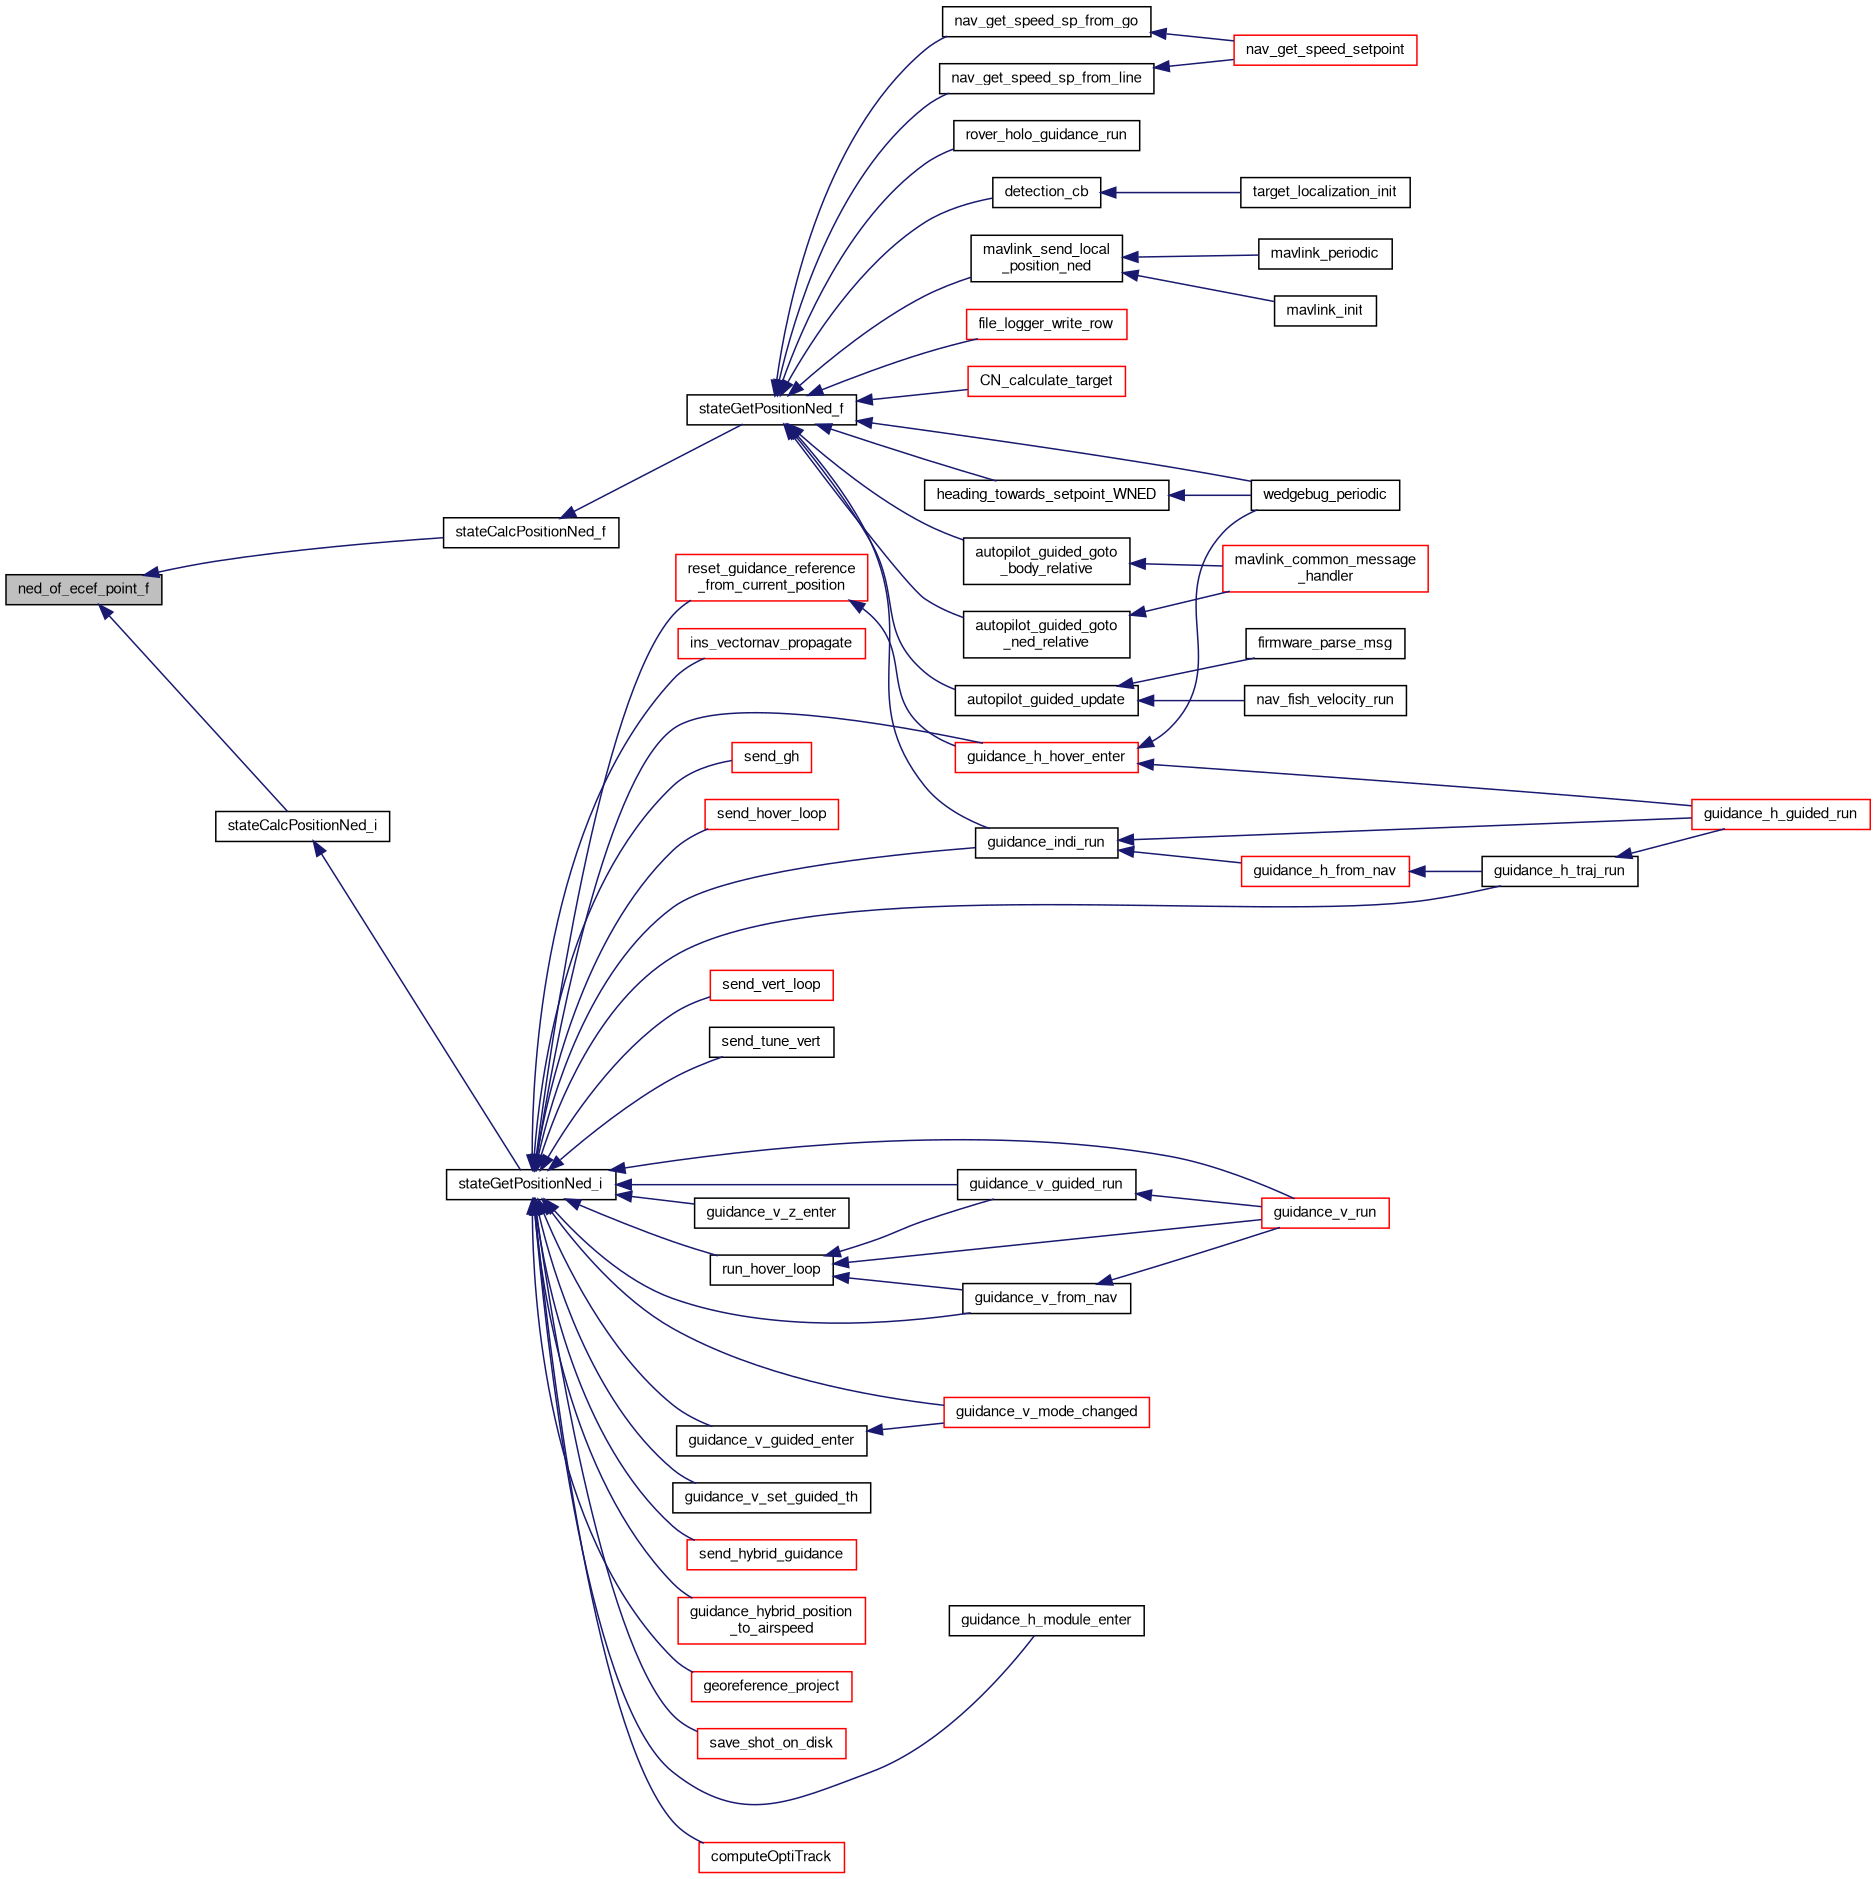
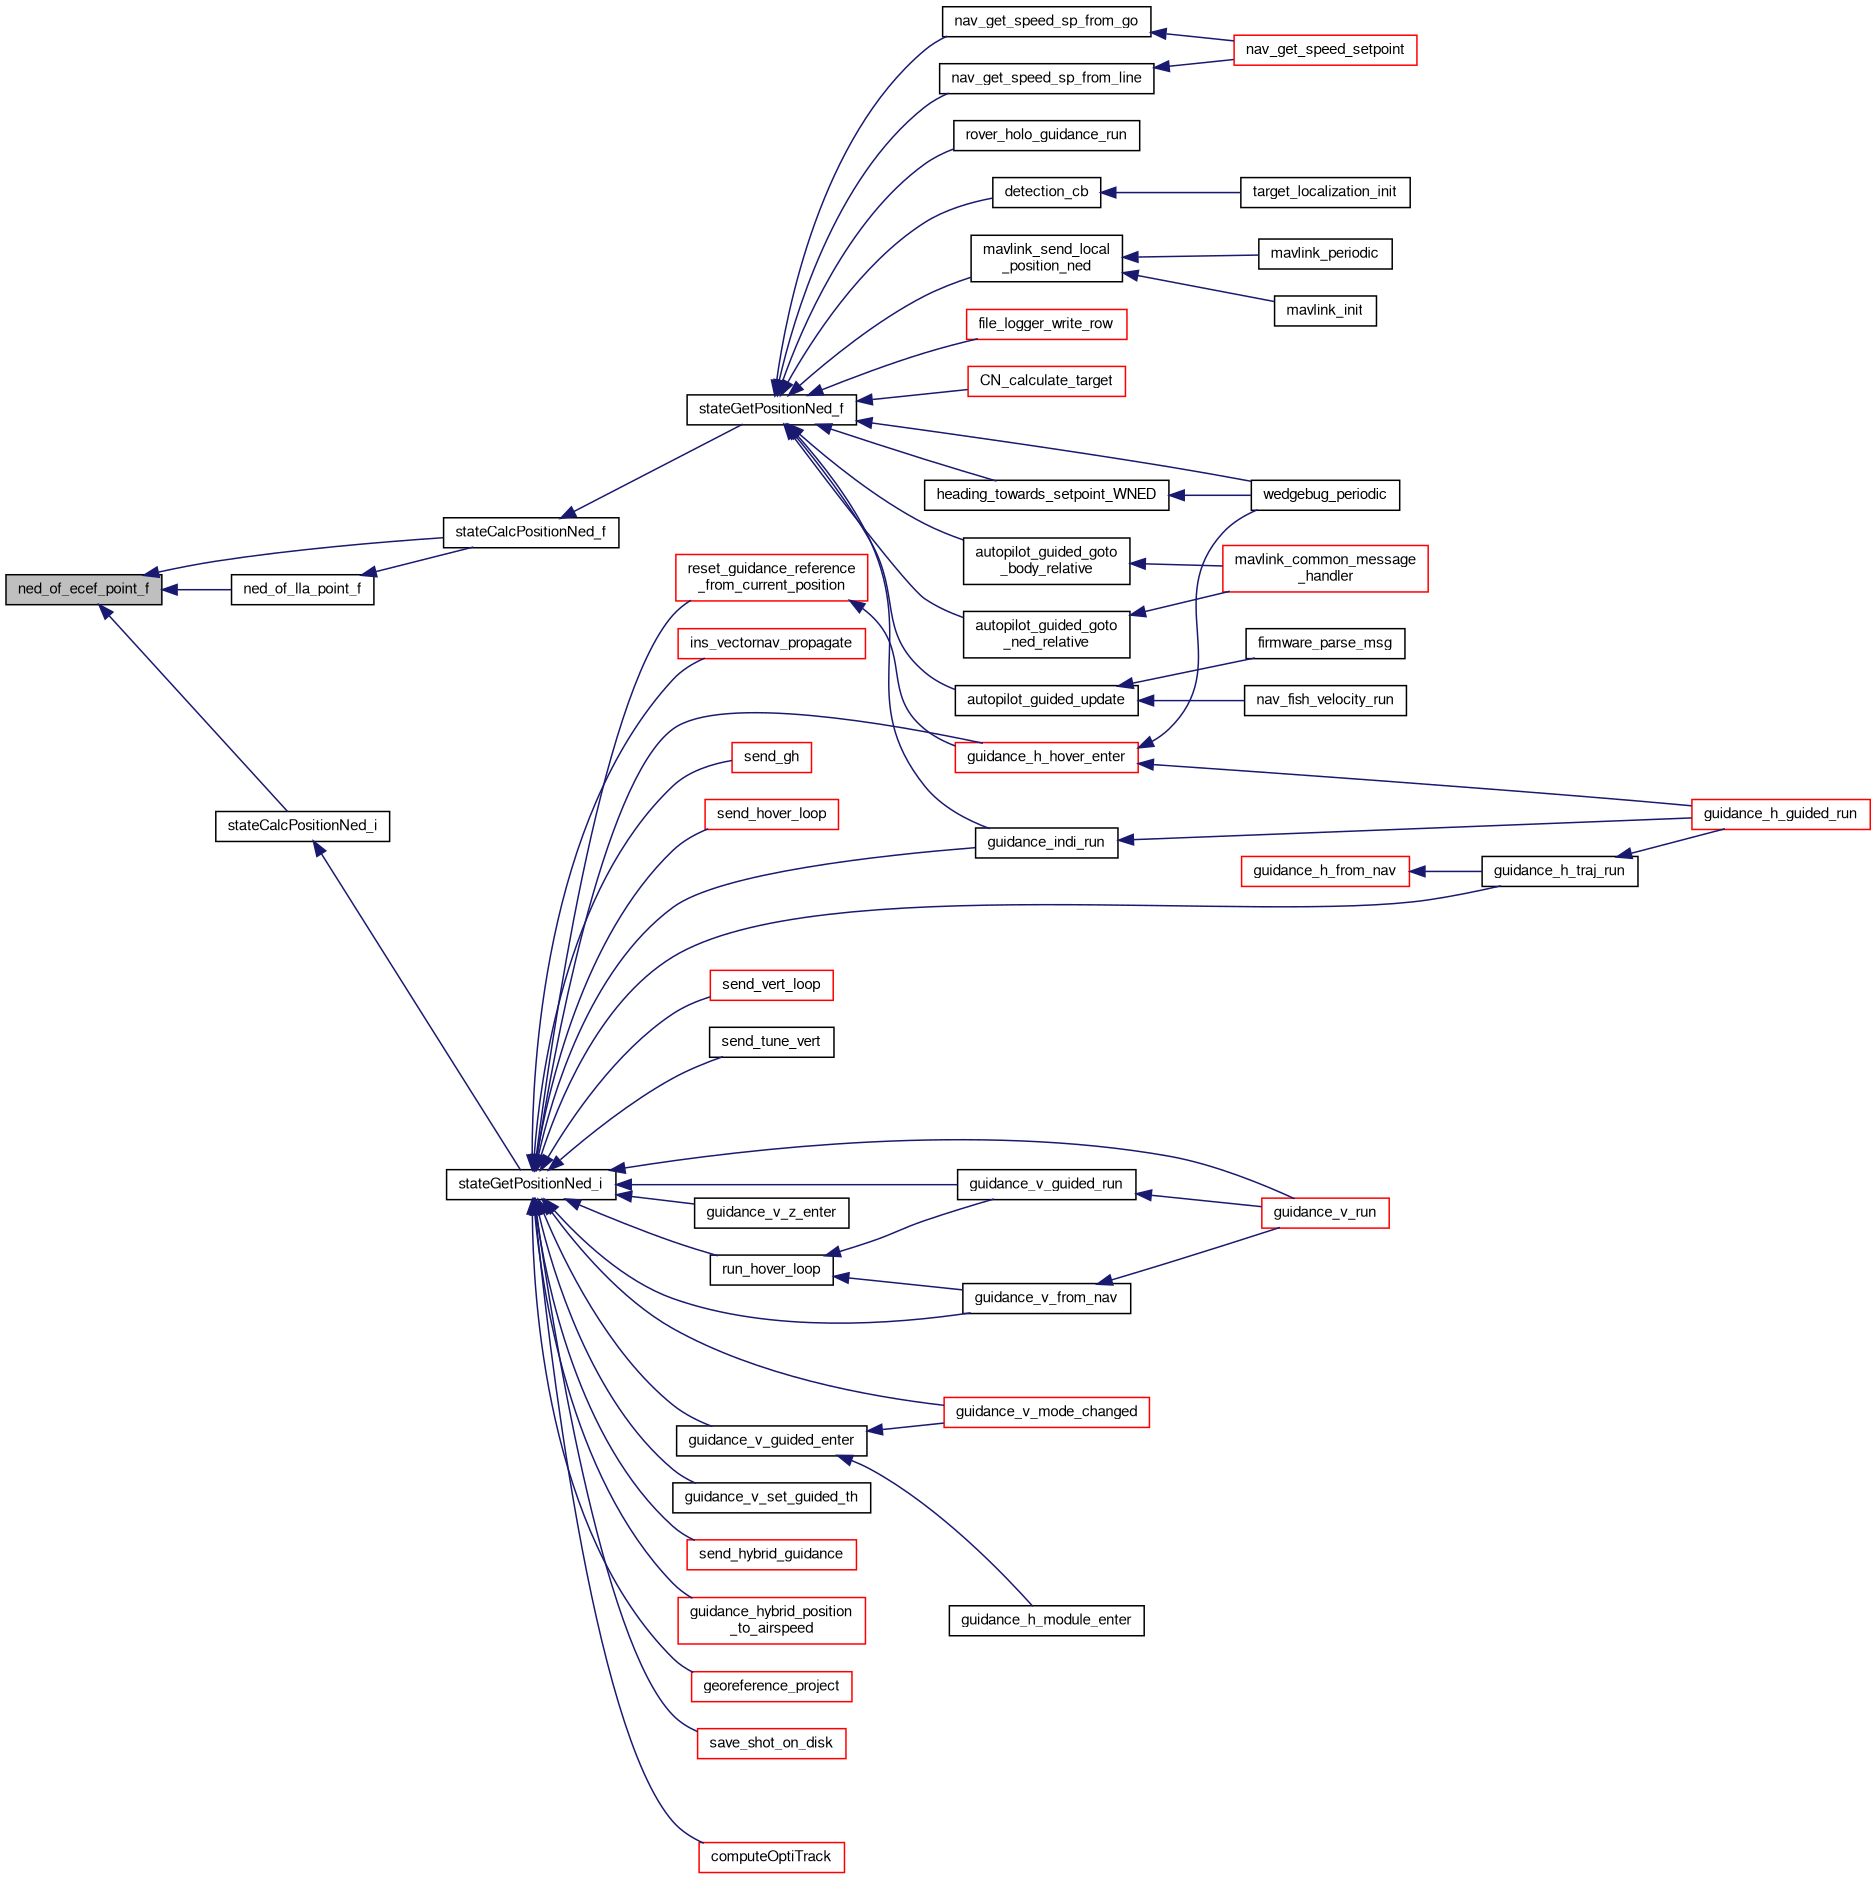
none -> (303, 590)
(1187, 857) -> none
(1055, 1241) -> none
(631, 1708) -> (949, 1525)
